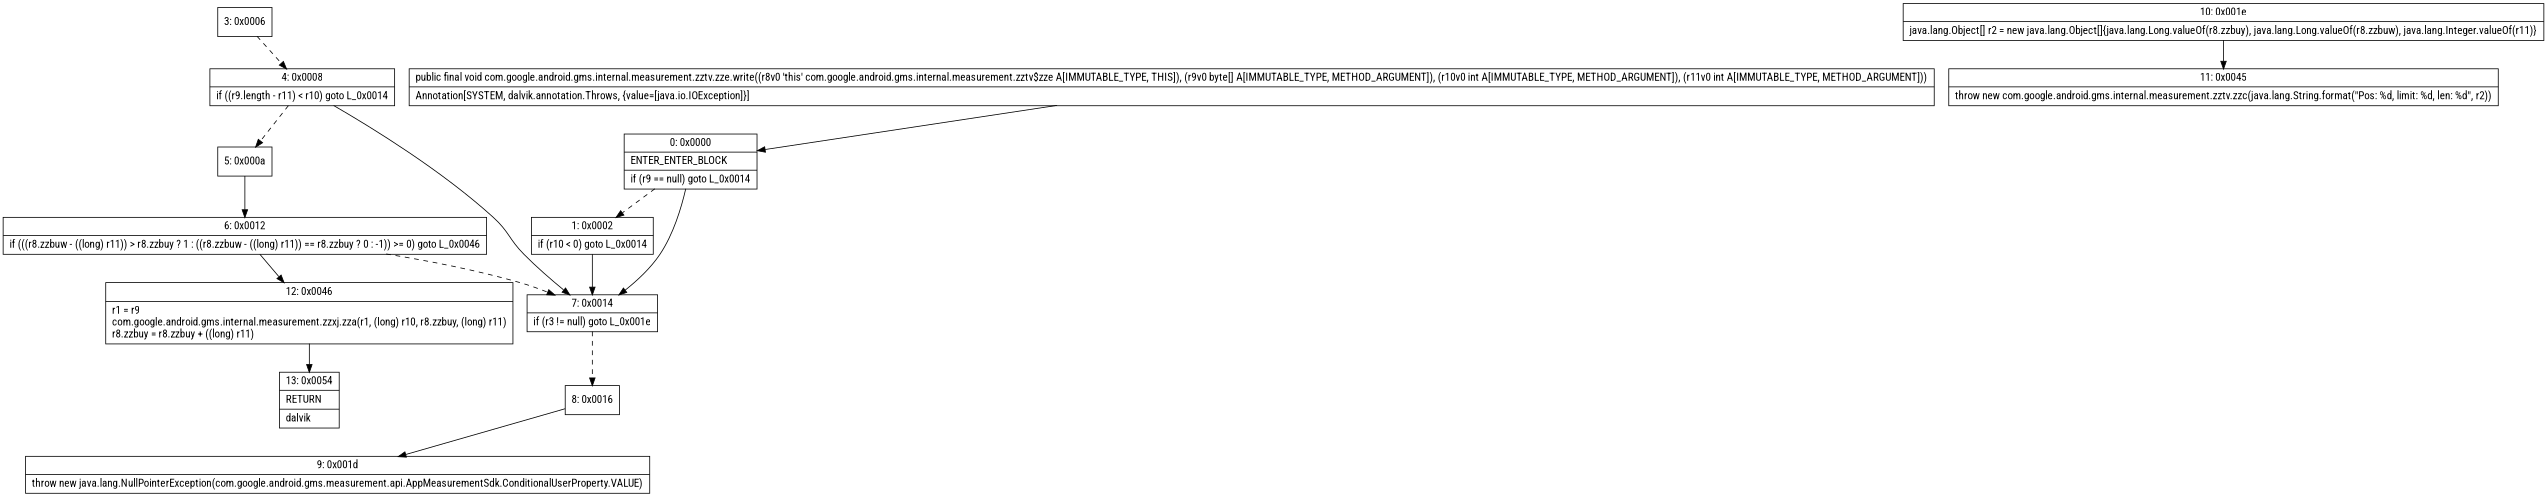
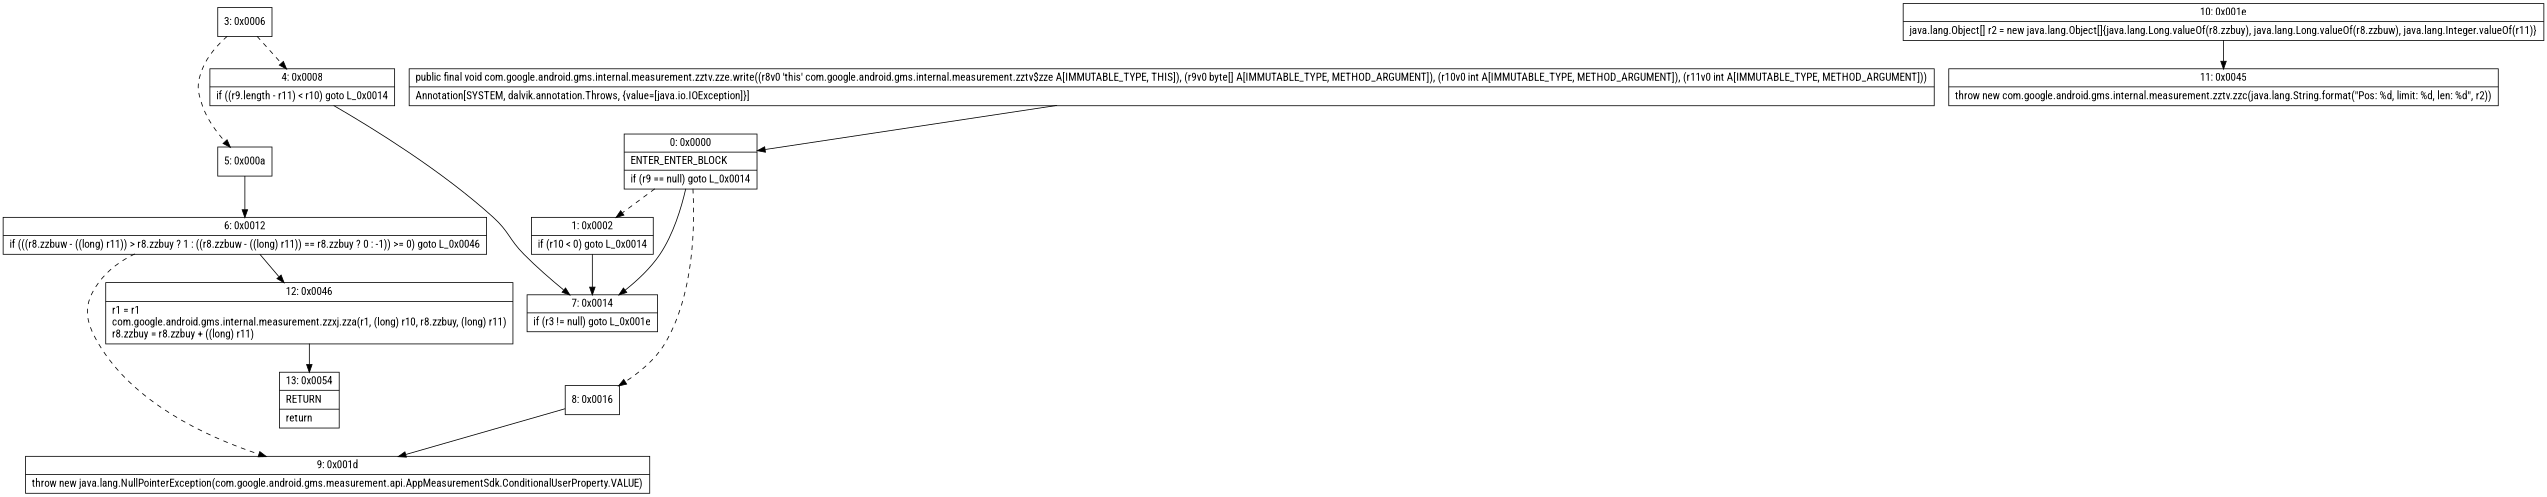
(275, 123) -> (198, 88)
(468, 269) -> (125, 377)
(126, 311) -> (126, 311)
(592, 355) -> (684, 295)
(298, 418) -> (299, 418)
